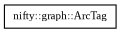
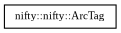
(60, 17) -> (60, 17)
